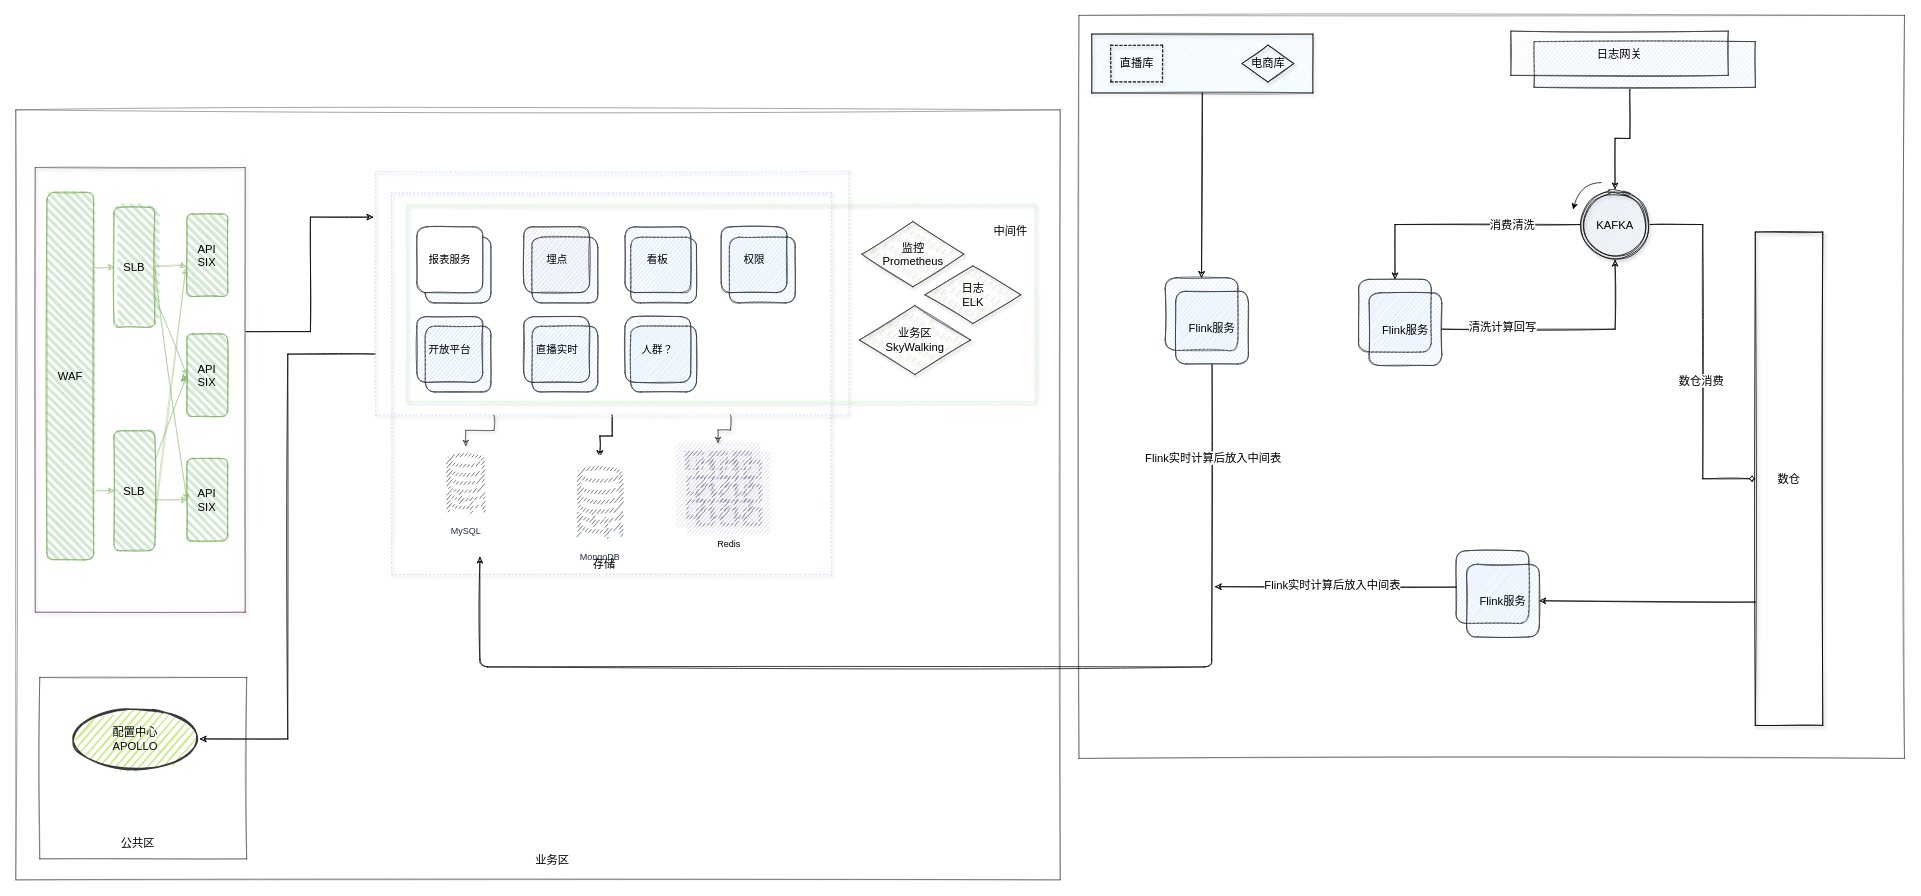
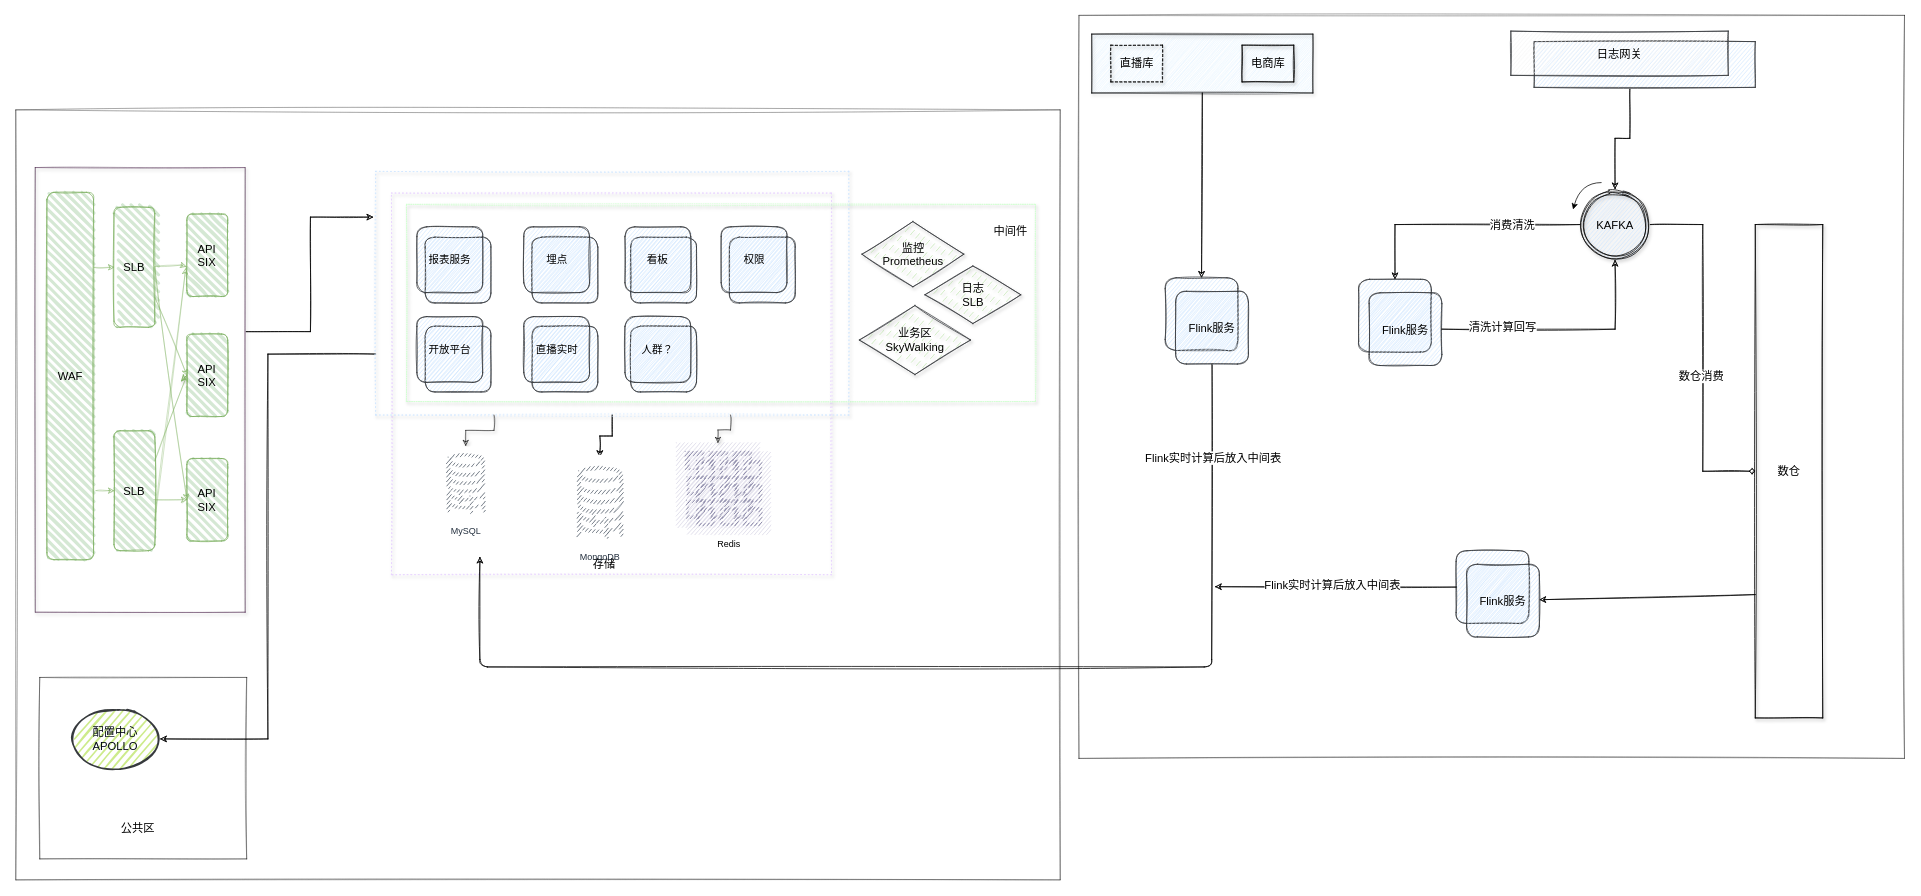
(1268, 64) -> (1268, 64)
(450, 260) -> (450, 260)
(556, 260) -> (556, 260)
(973, 295) -> (973, 295)
(1789, 479) -> (1789, 471)
(135, 739) -> (115, 739)
(137, 843) -> (137, 828)
(552, 860) -> none
